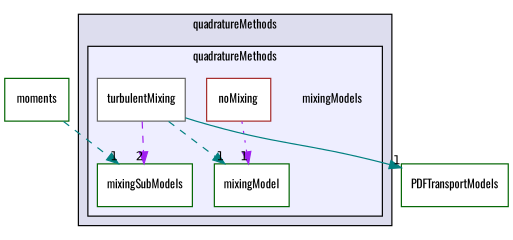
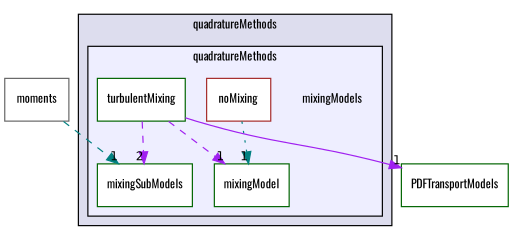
(37, 100) -> (37, 100)
(141, 100) -> (141, 100)
(192, 139) -> (192, 139)
(245, 142) -> (245, 142)
(287, 143) -> (287, 143)
